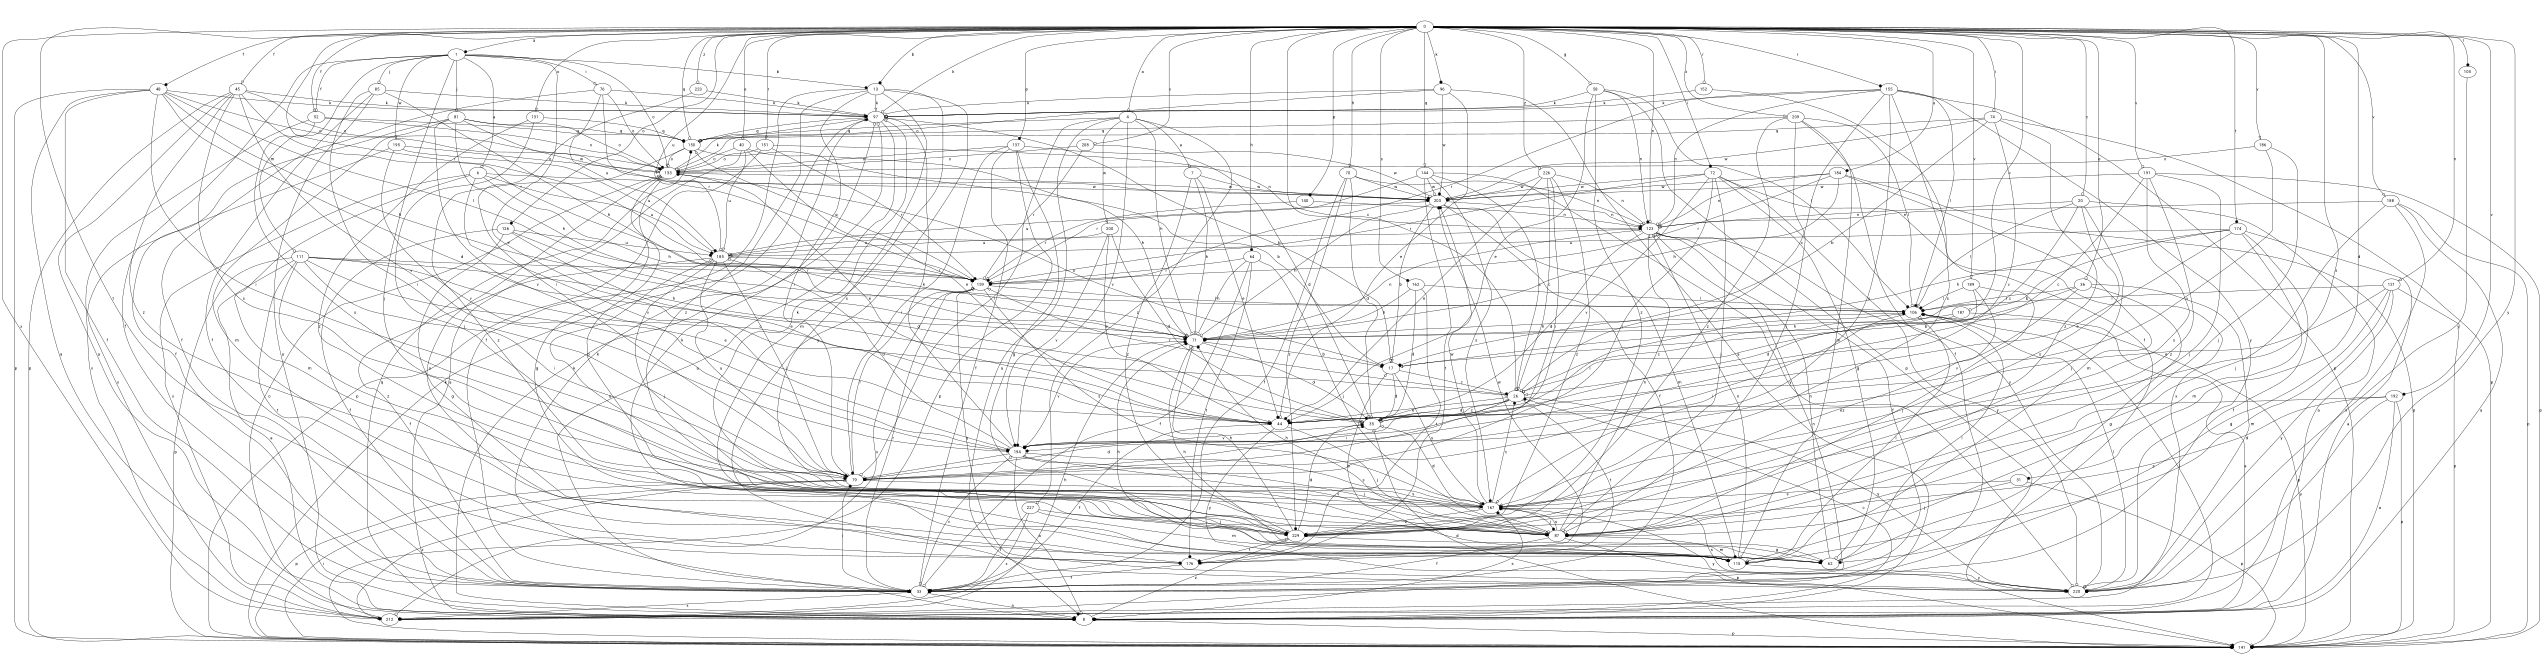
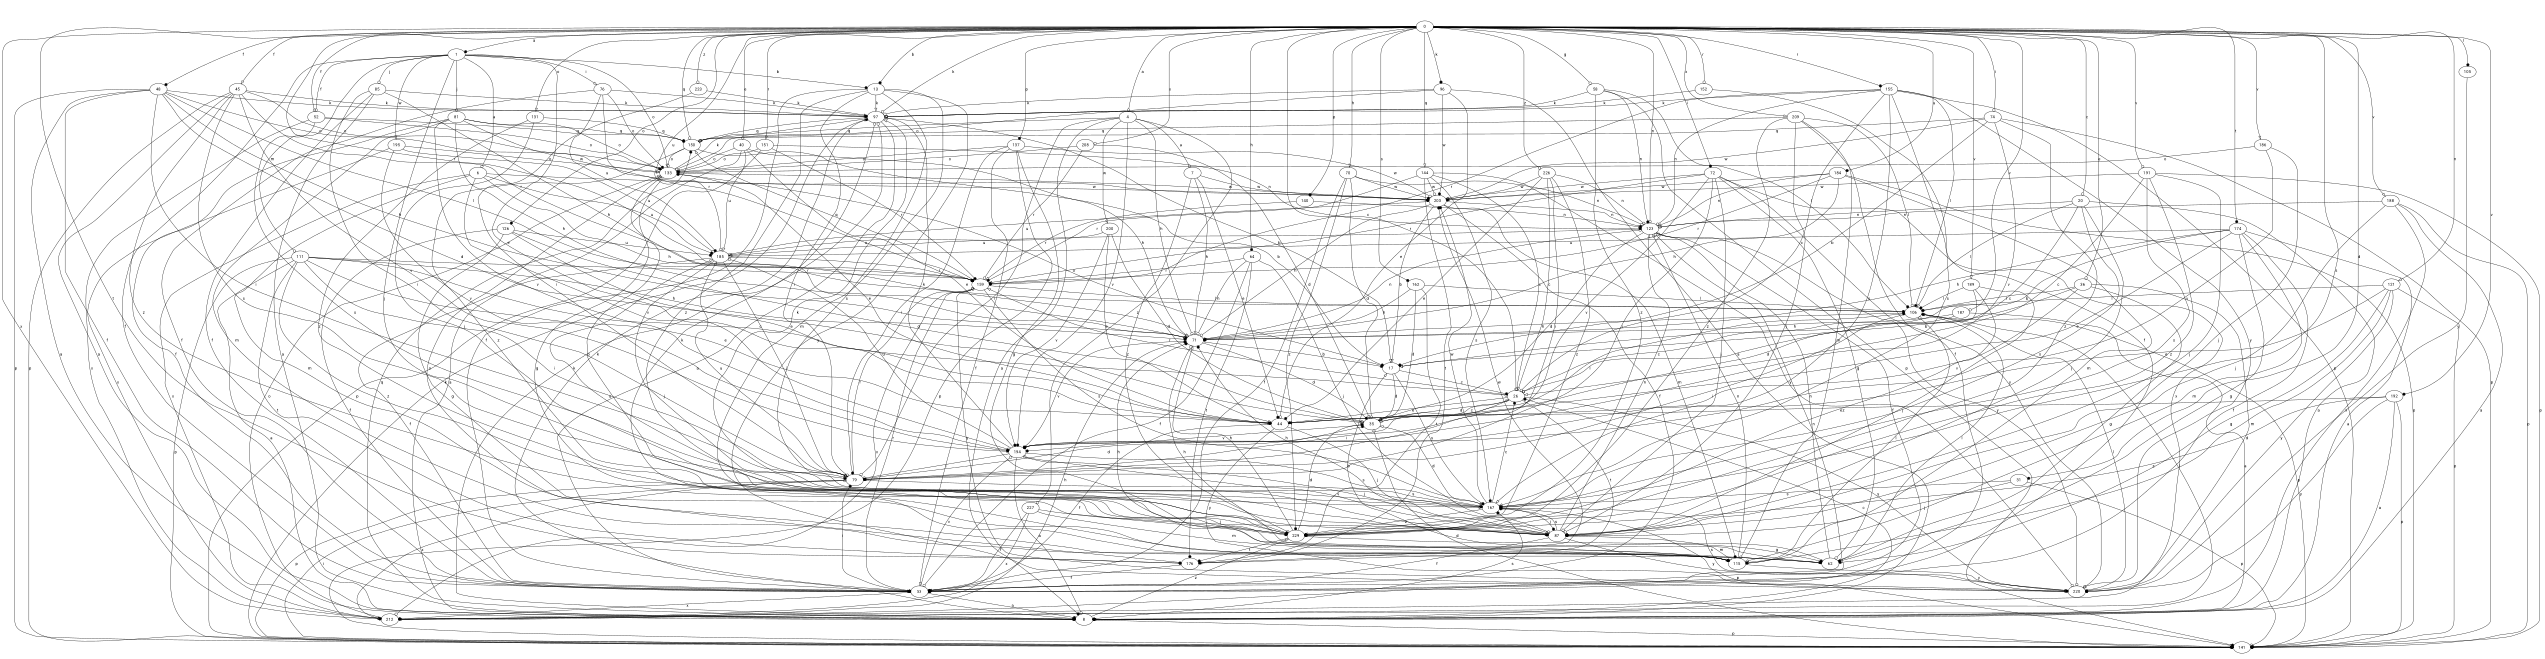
(2512, 45) -> none
(1478, 299) -> none
(779, 360) -> (779, 360)
none -> (2123, 458)
